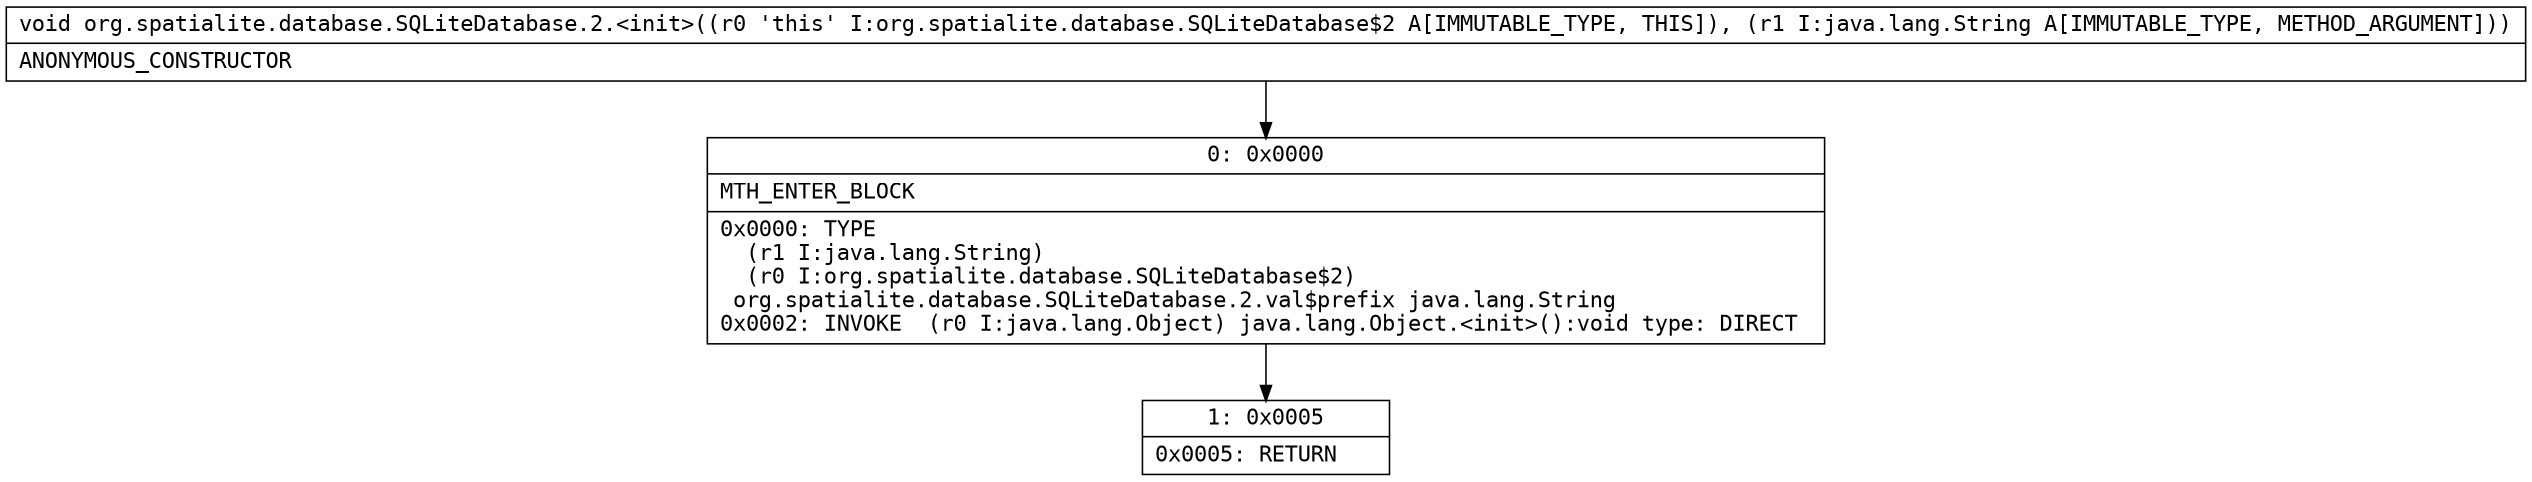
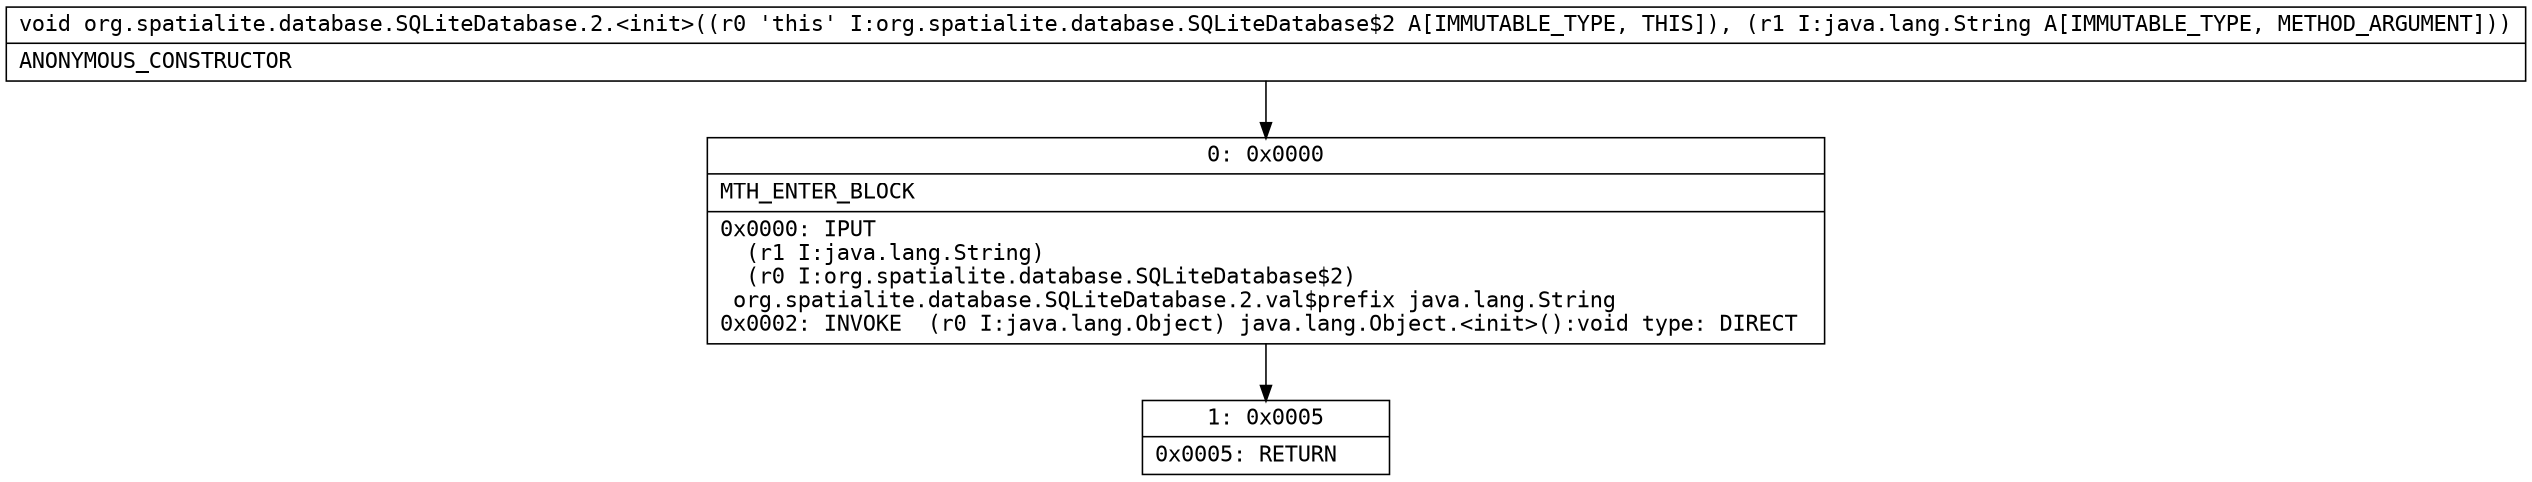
(811, 230) -> (811, 230)
